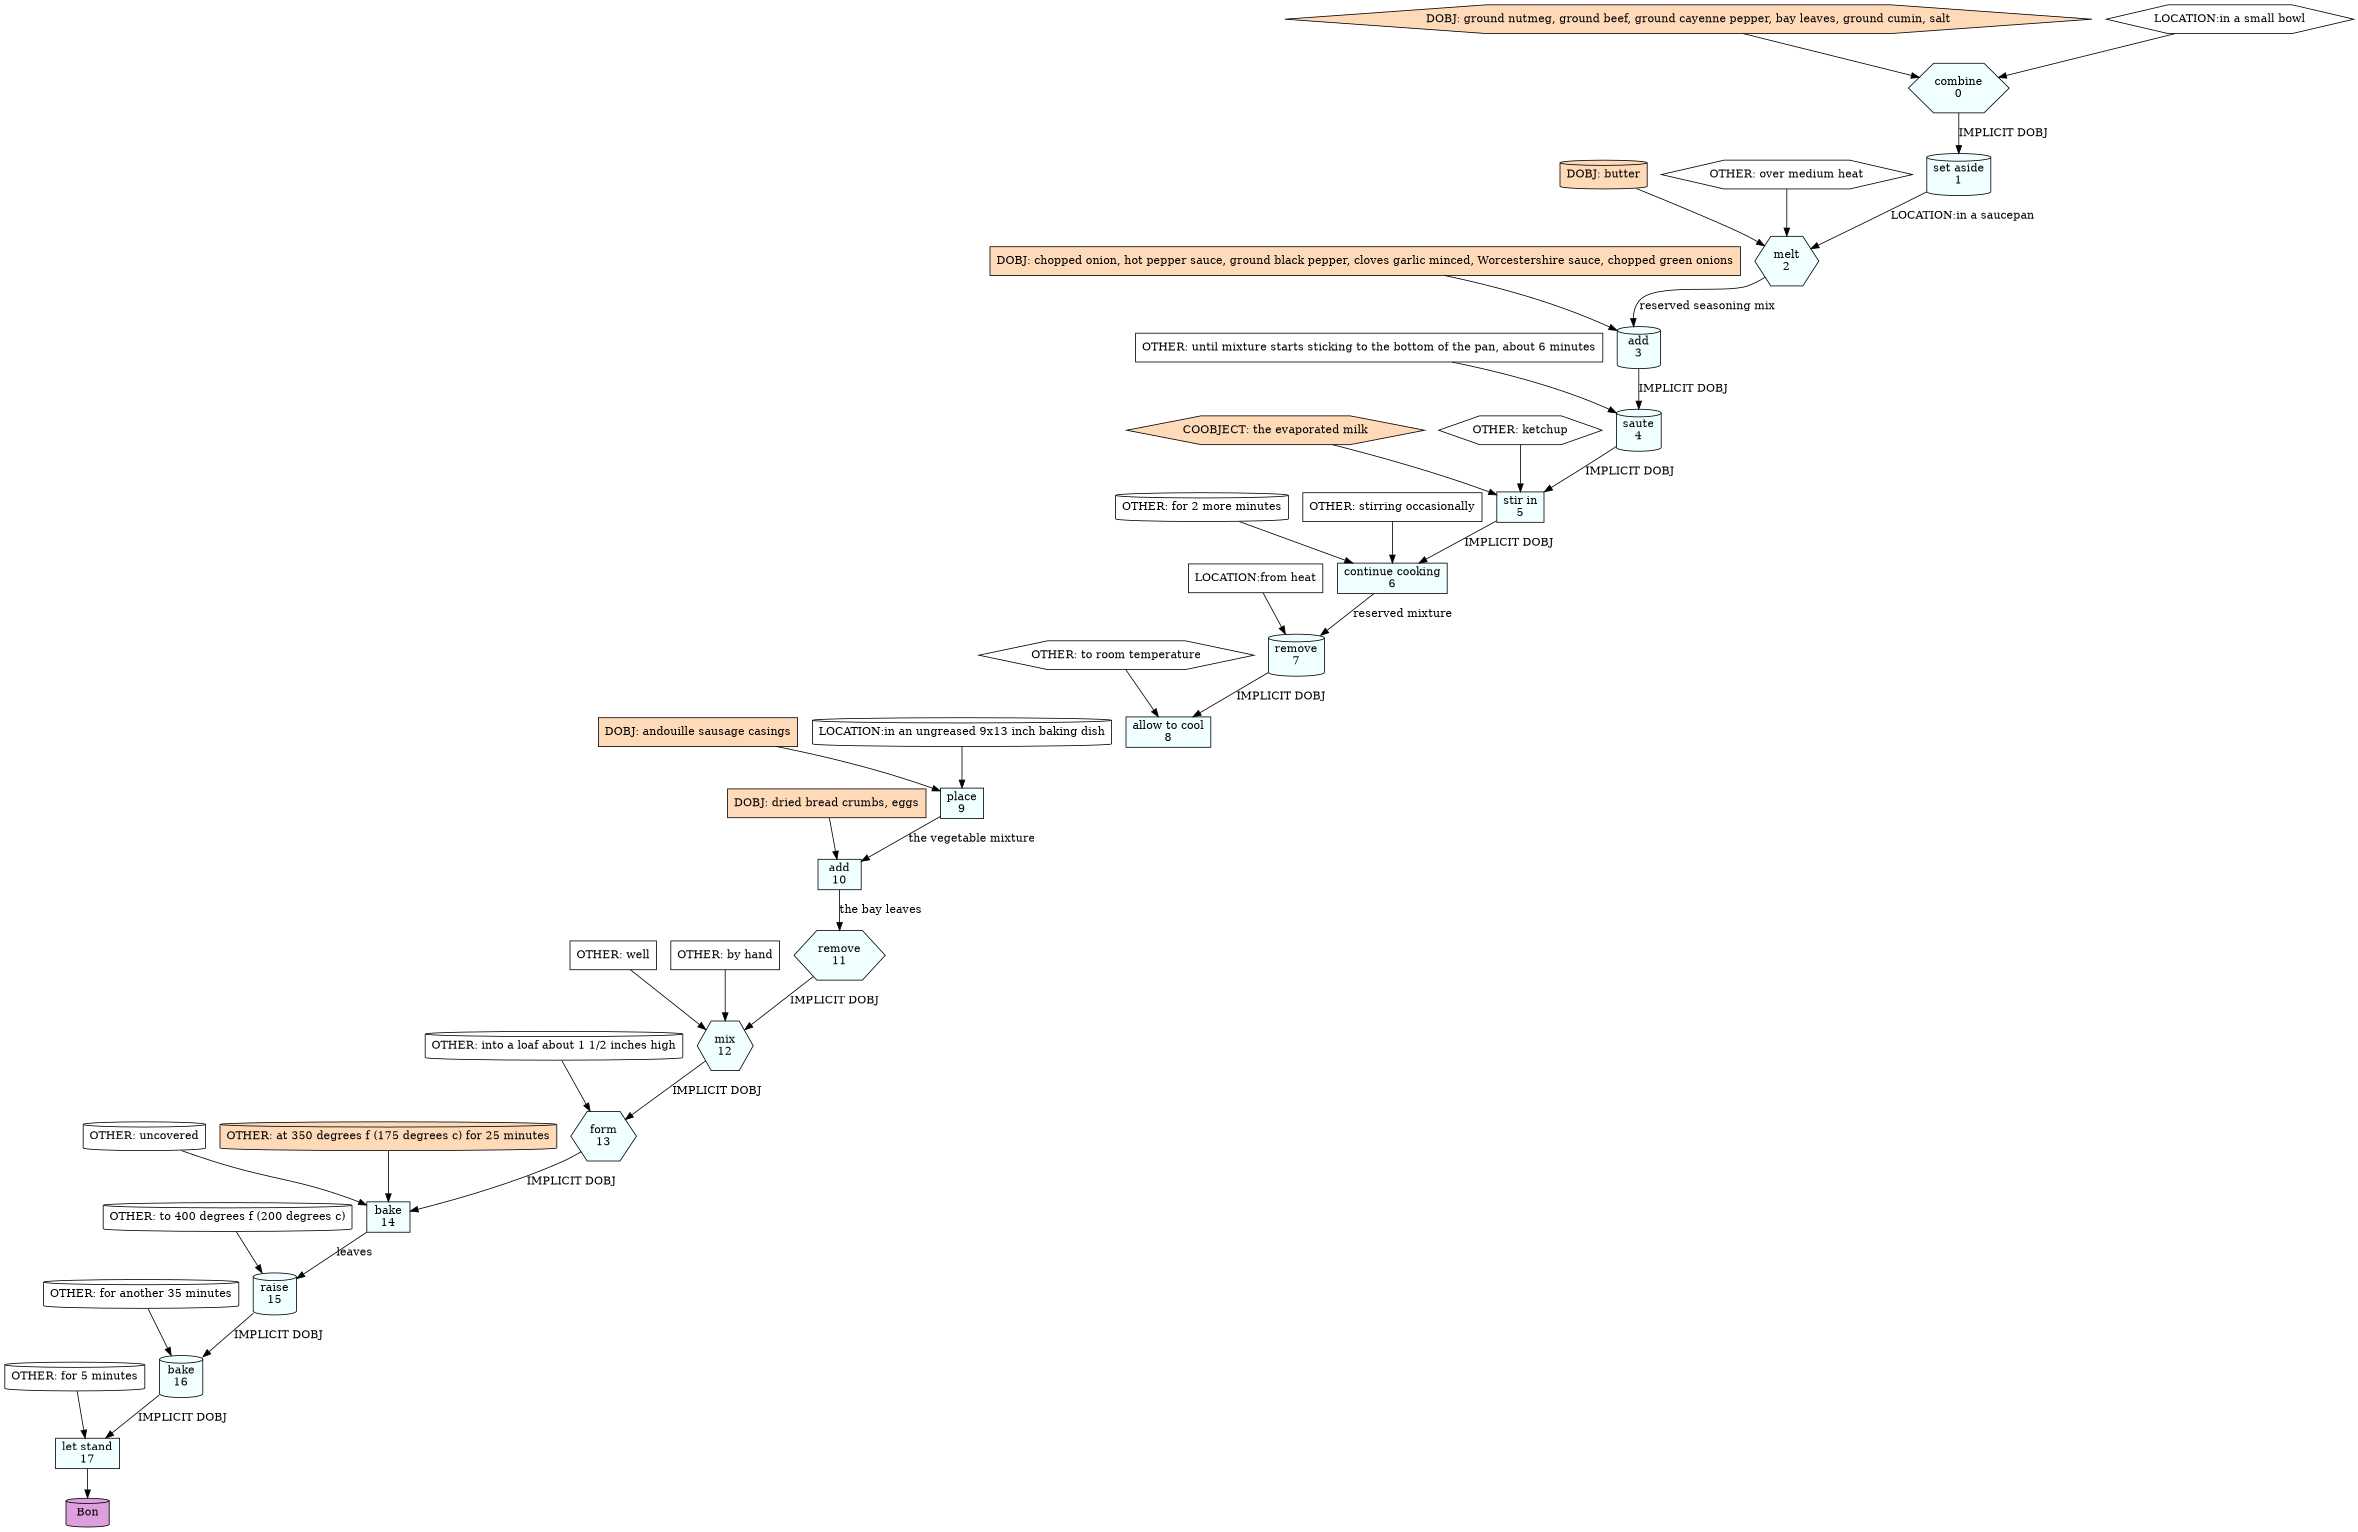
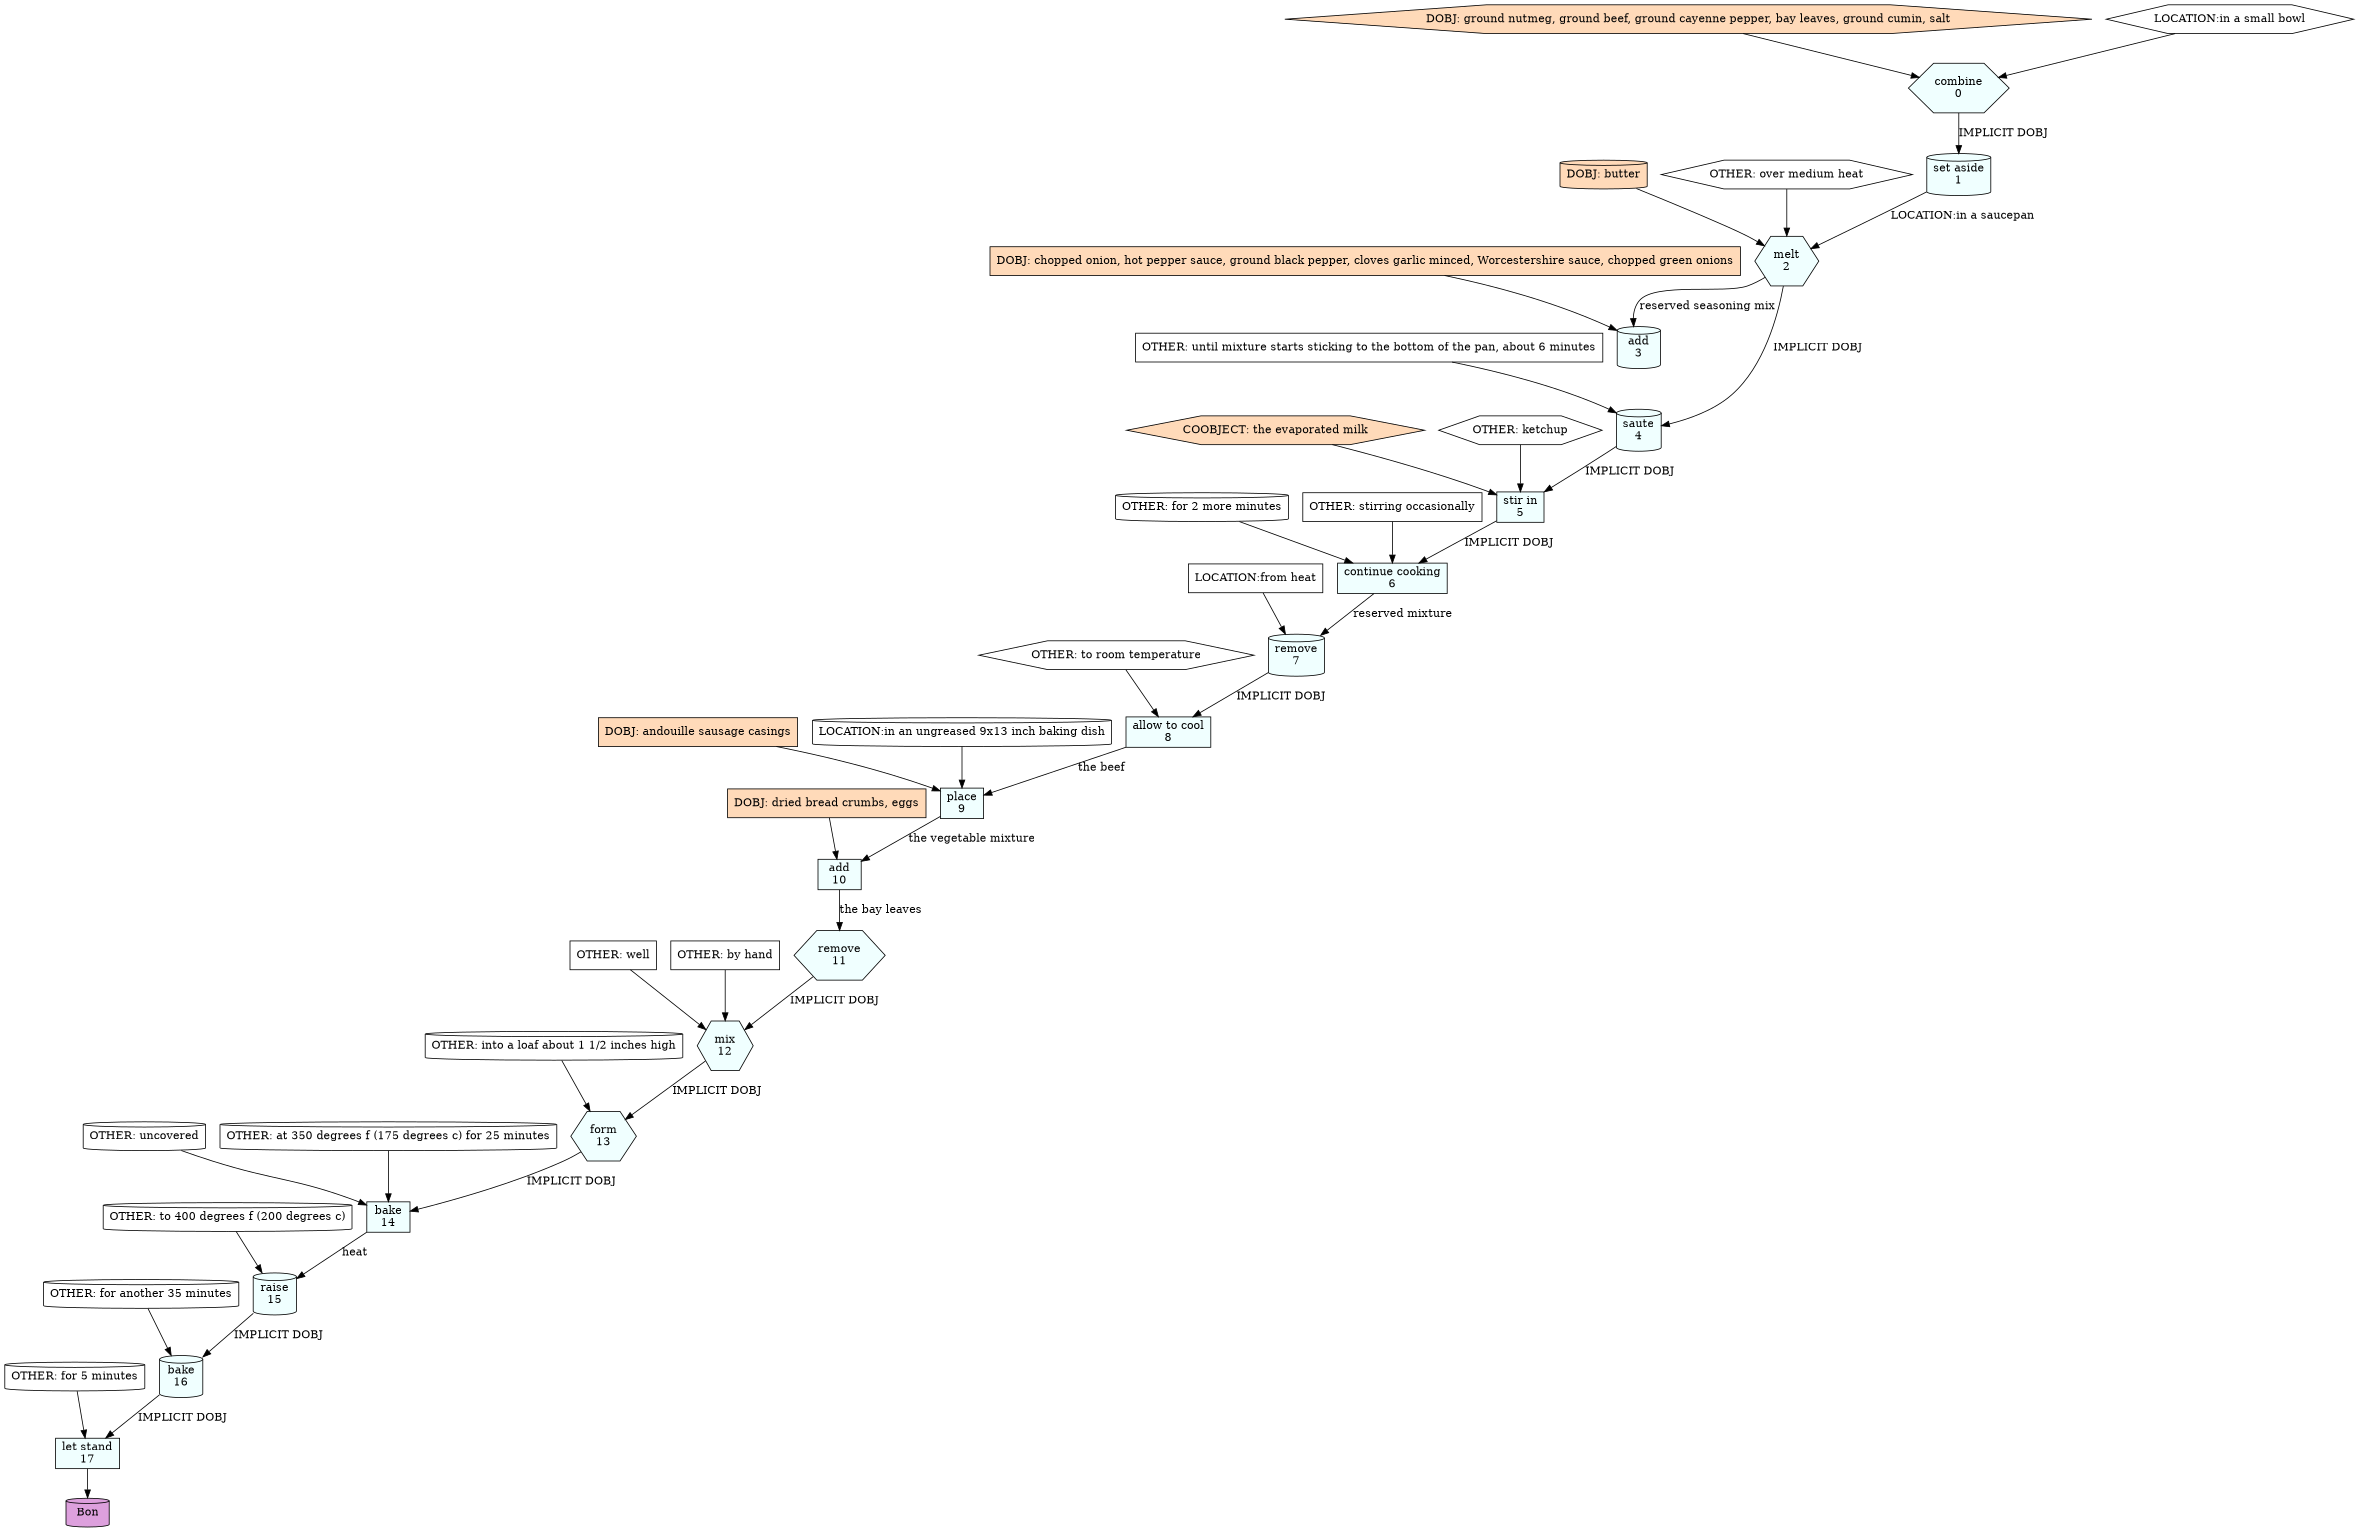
(1639, 385) -> (1749, 375)
none -> (1059, 770)
(388, 1136) -> (388, 1136)
(355, 1253) -> (355, 1253)
